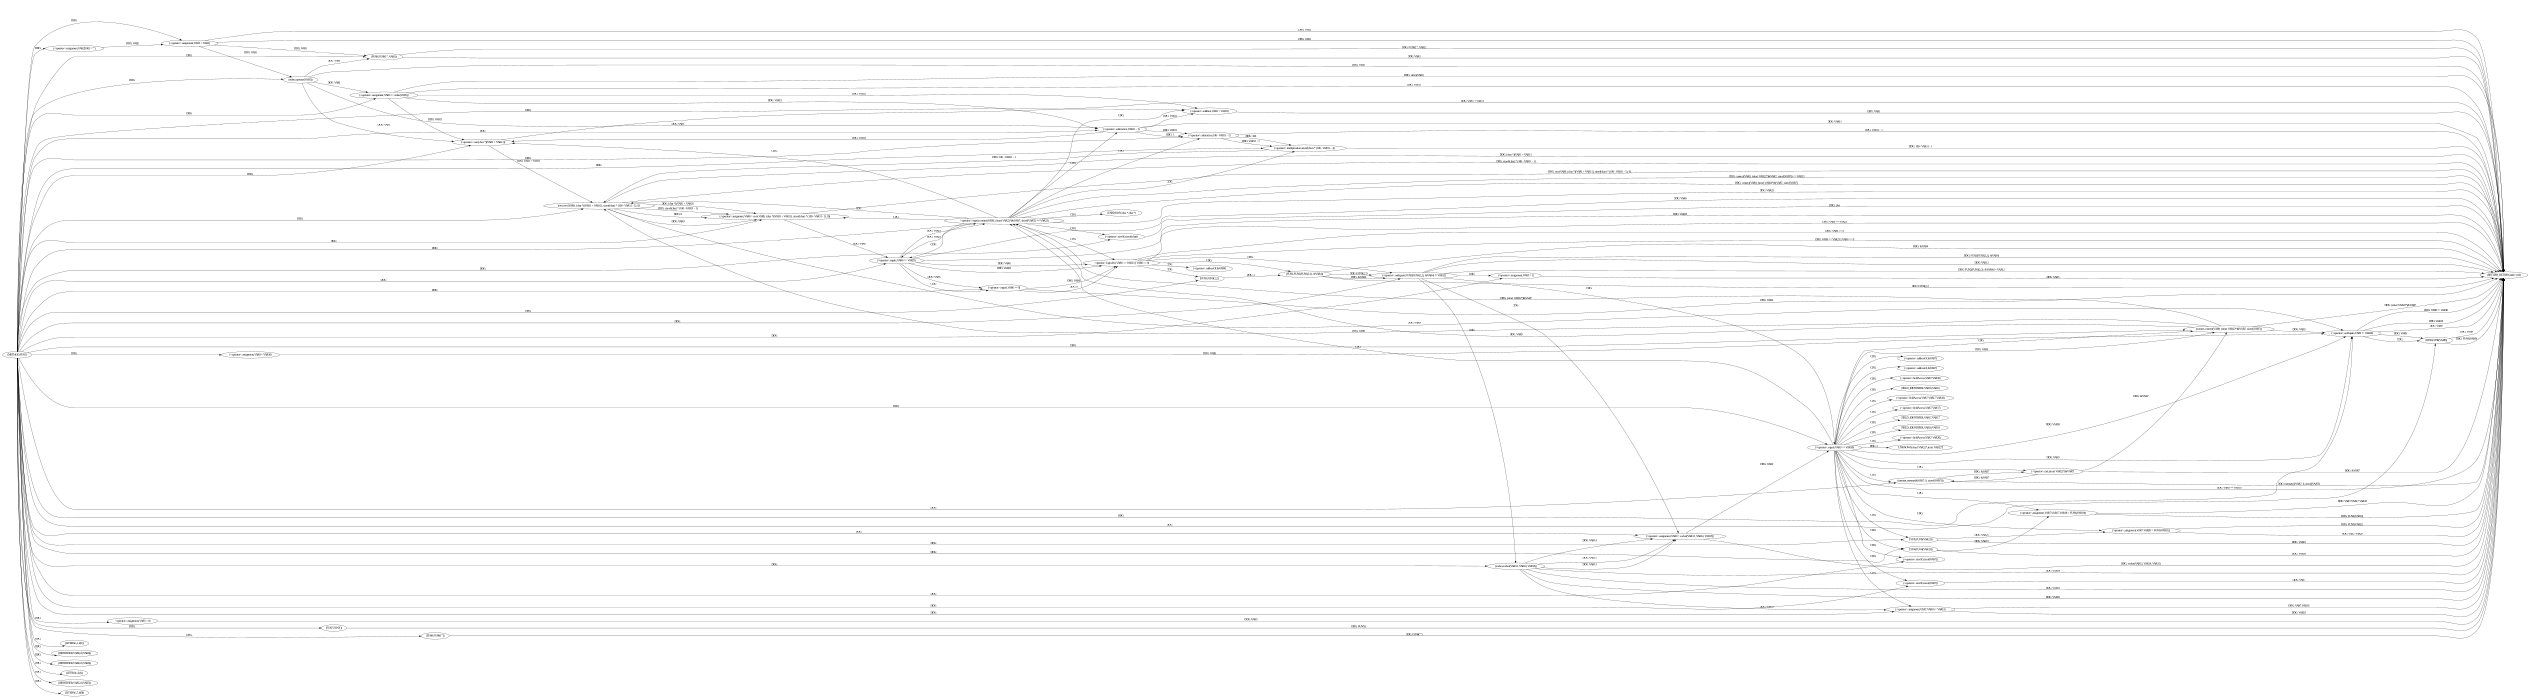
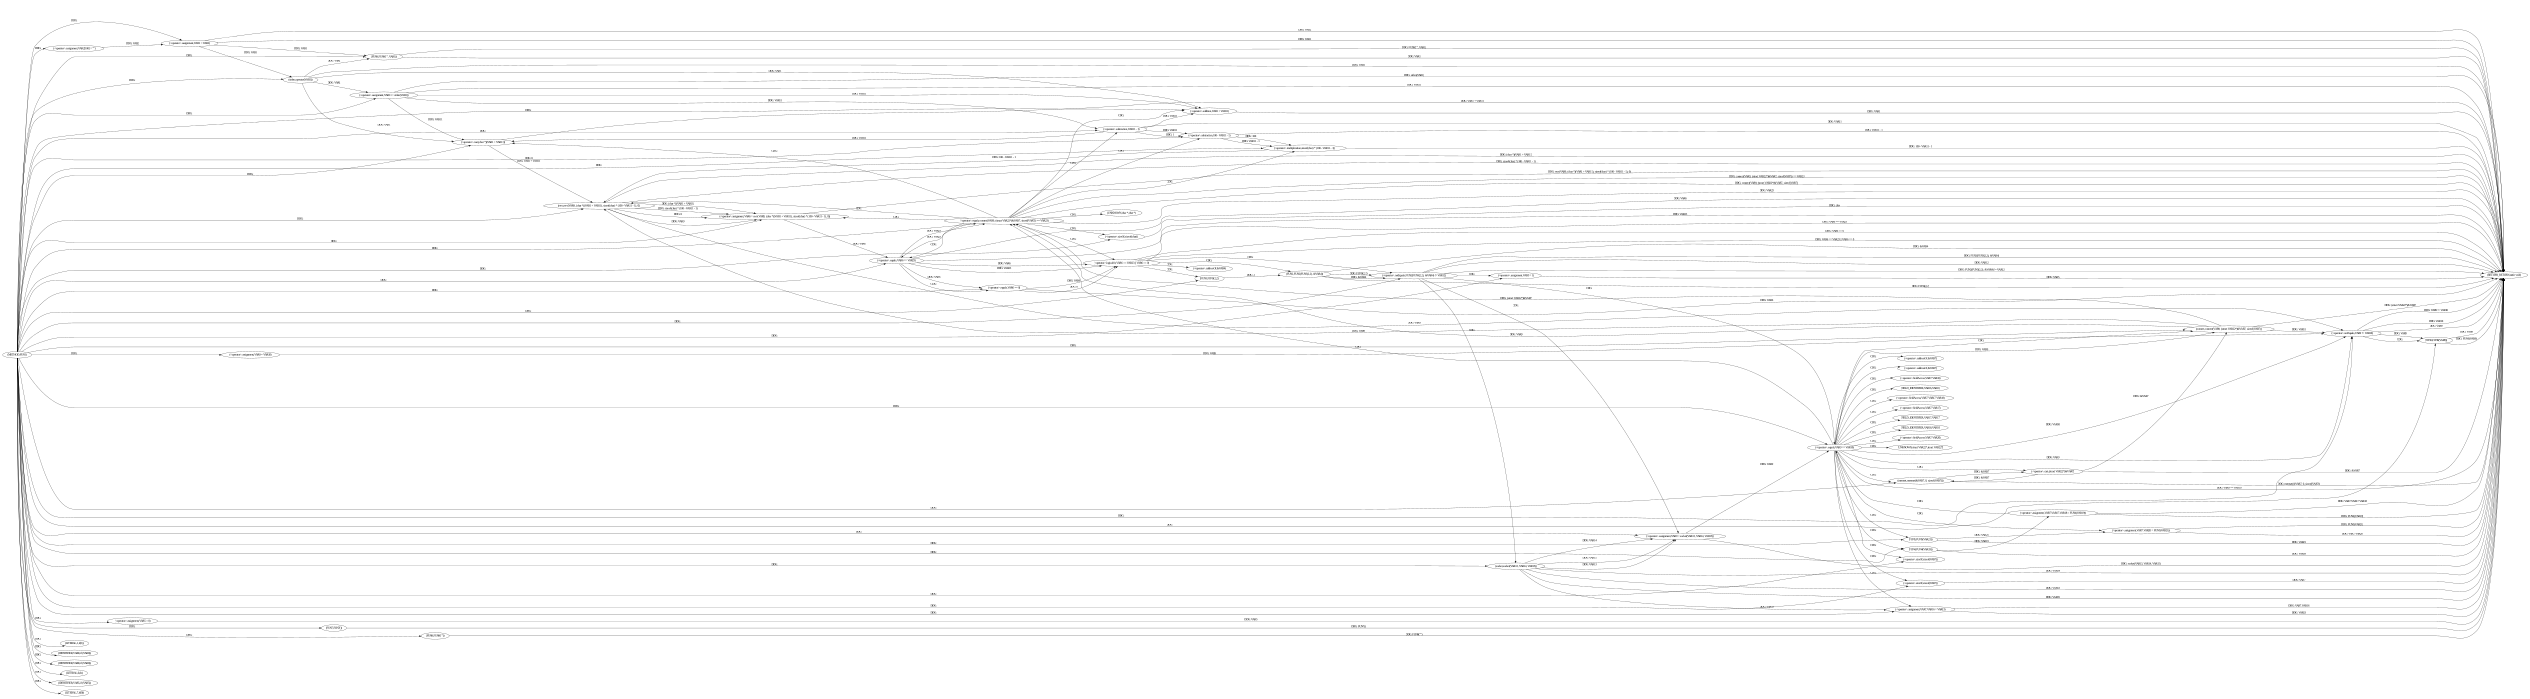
(698, 126) -> (758, 73)
(529, 158) -> (529, 158)
(2299, 330) -> (2299, 330)
(1874, 446) -> (1874, 446)
(1925, 498) -> (1910, 507)
